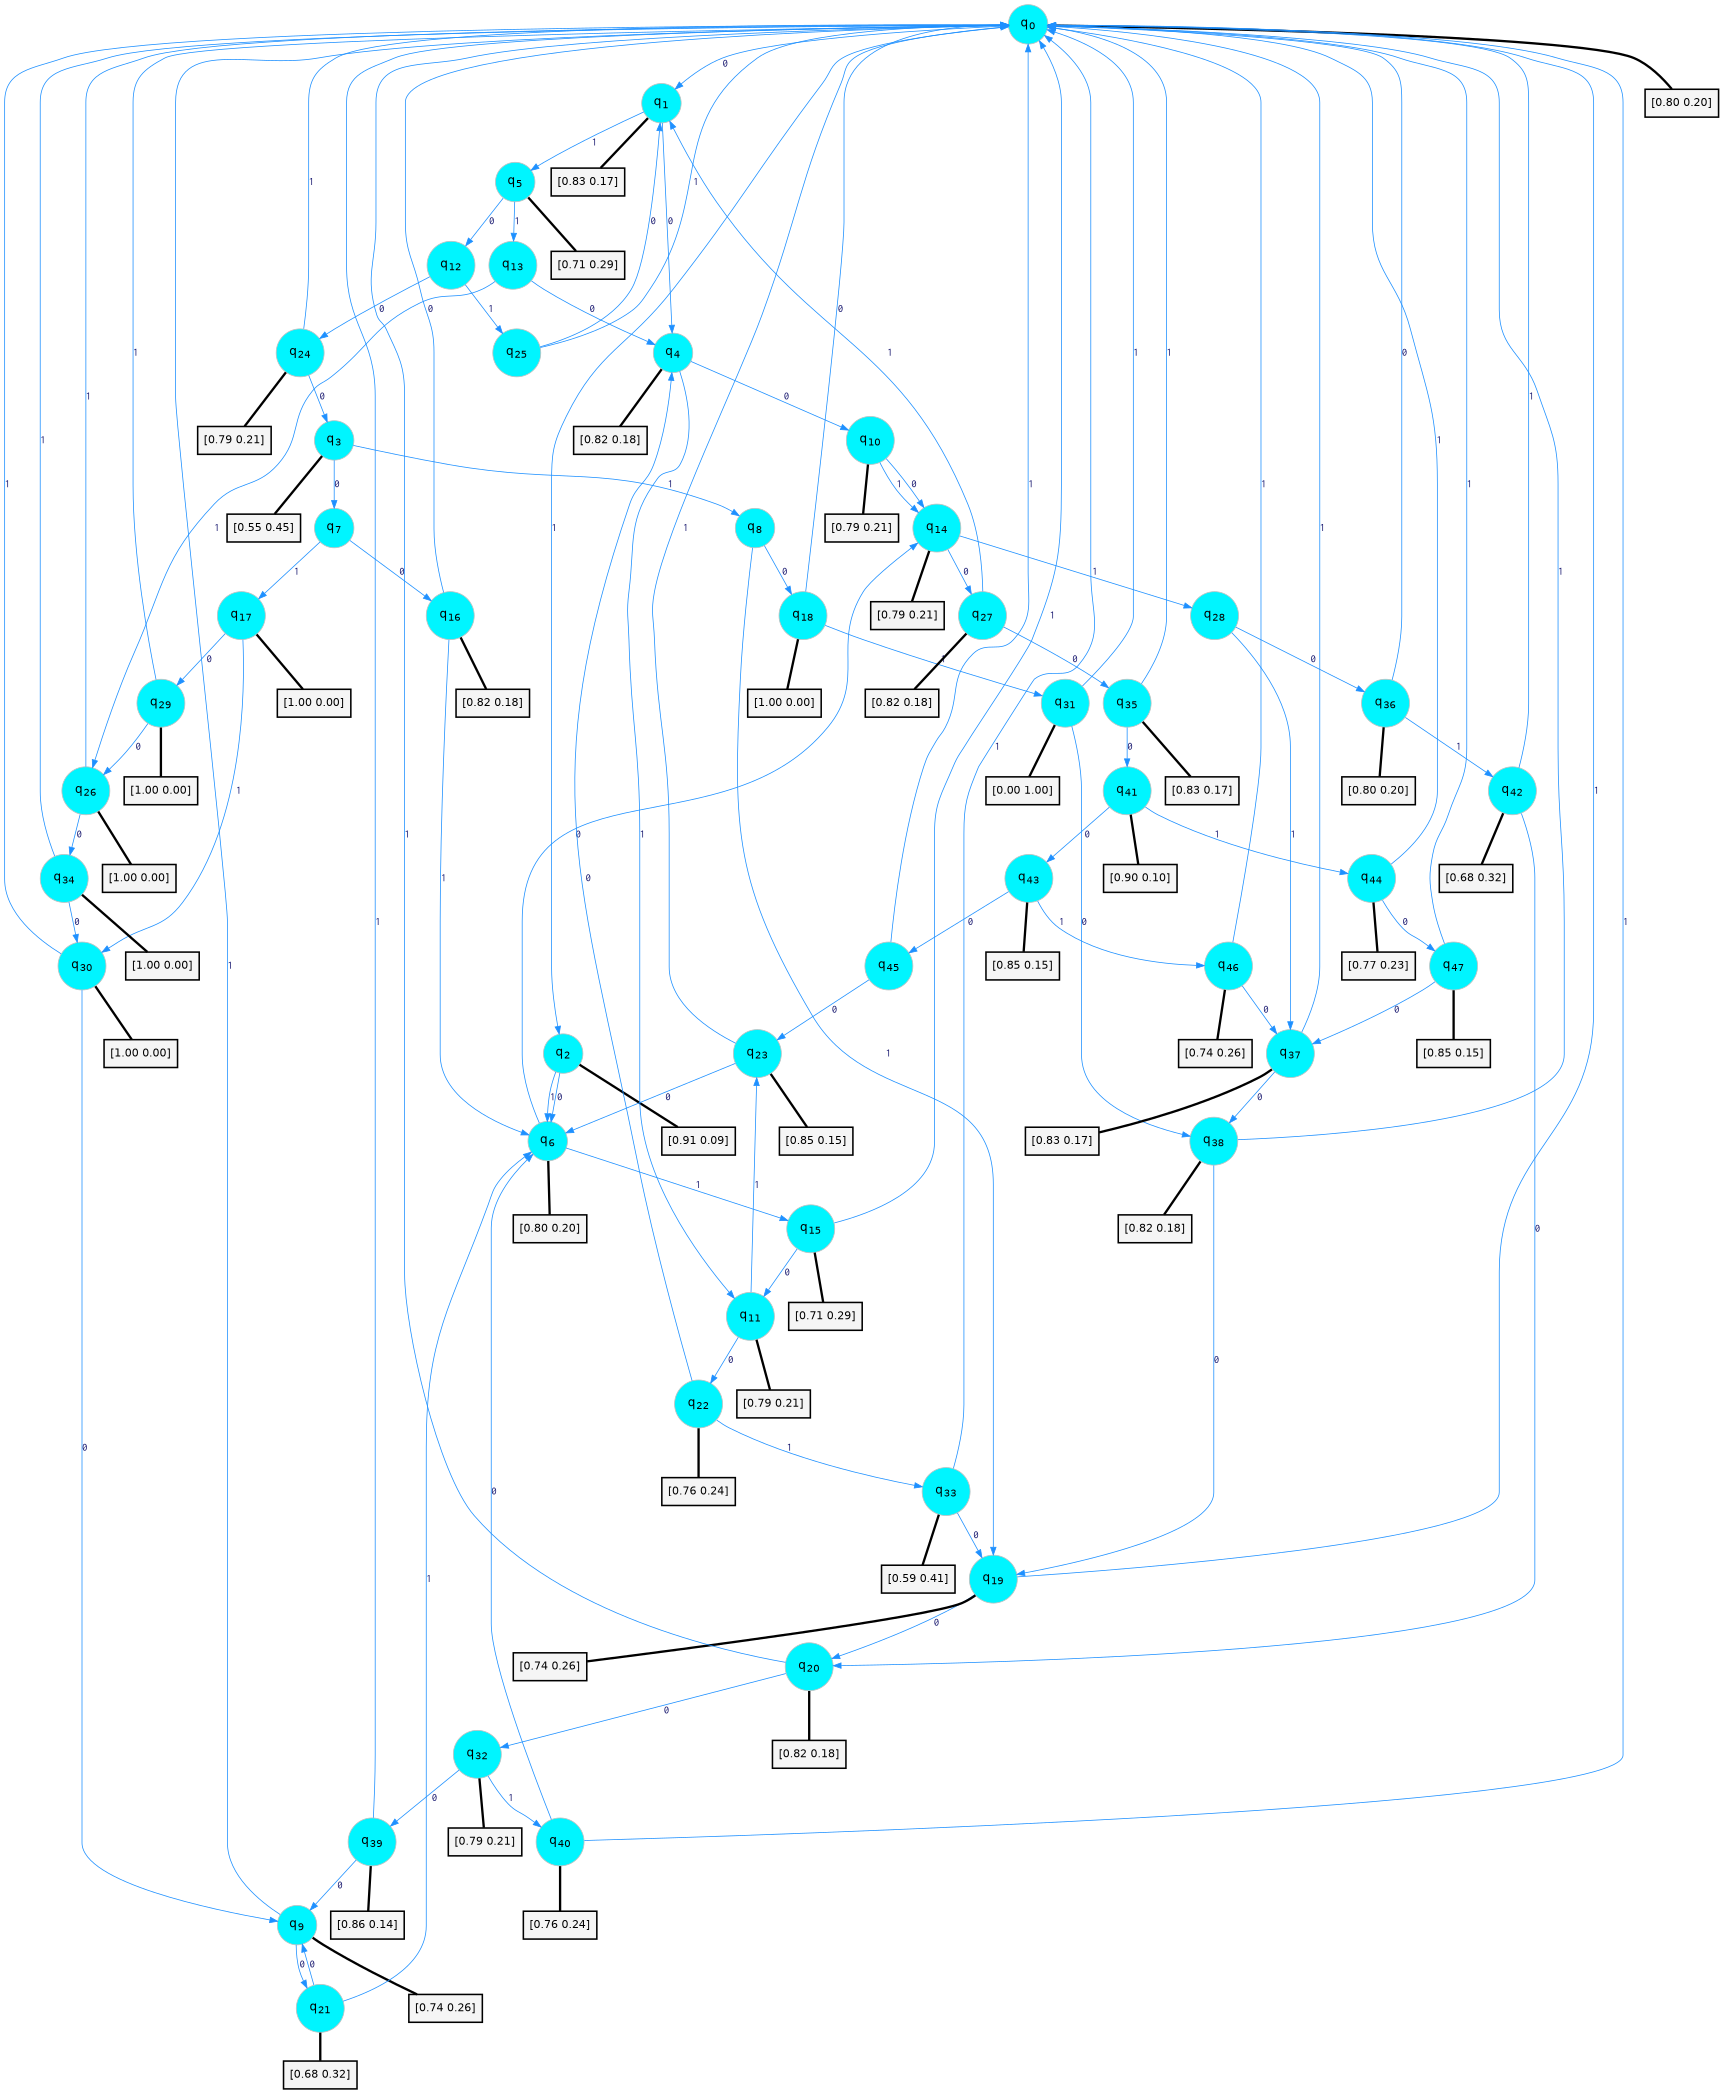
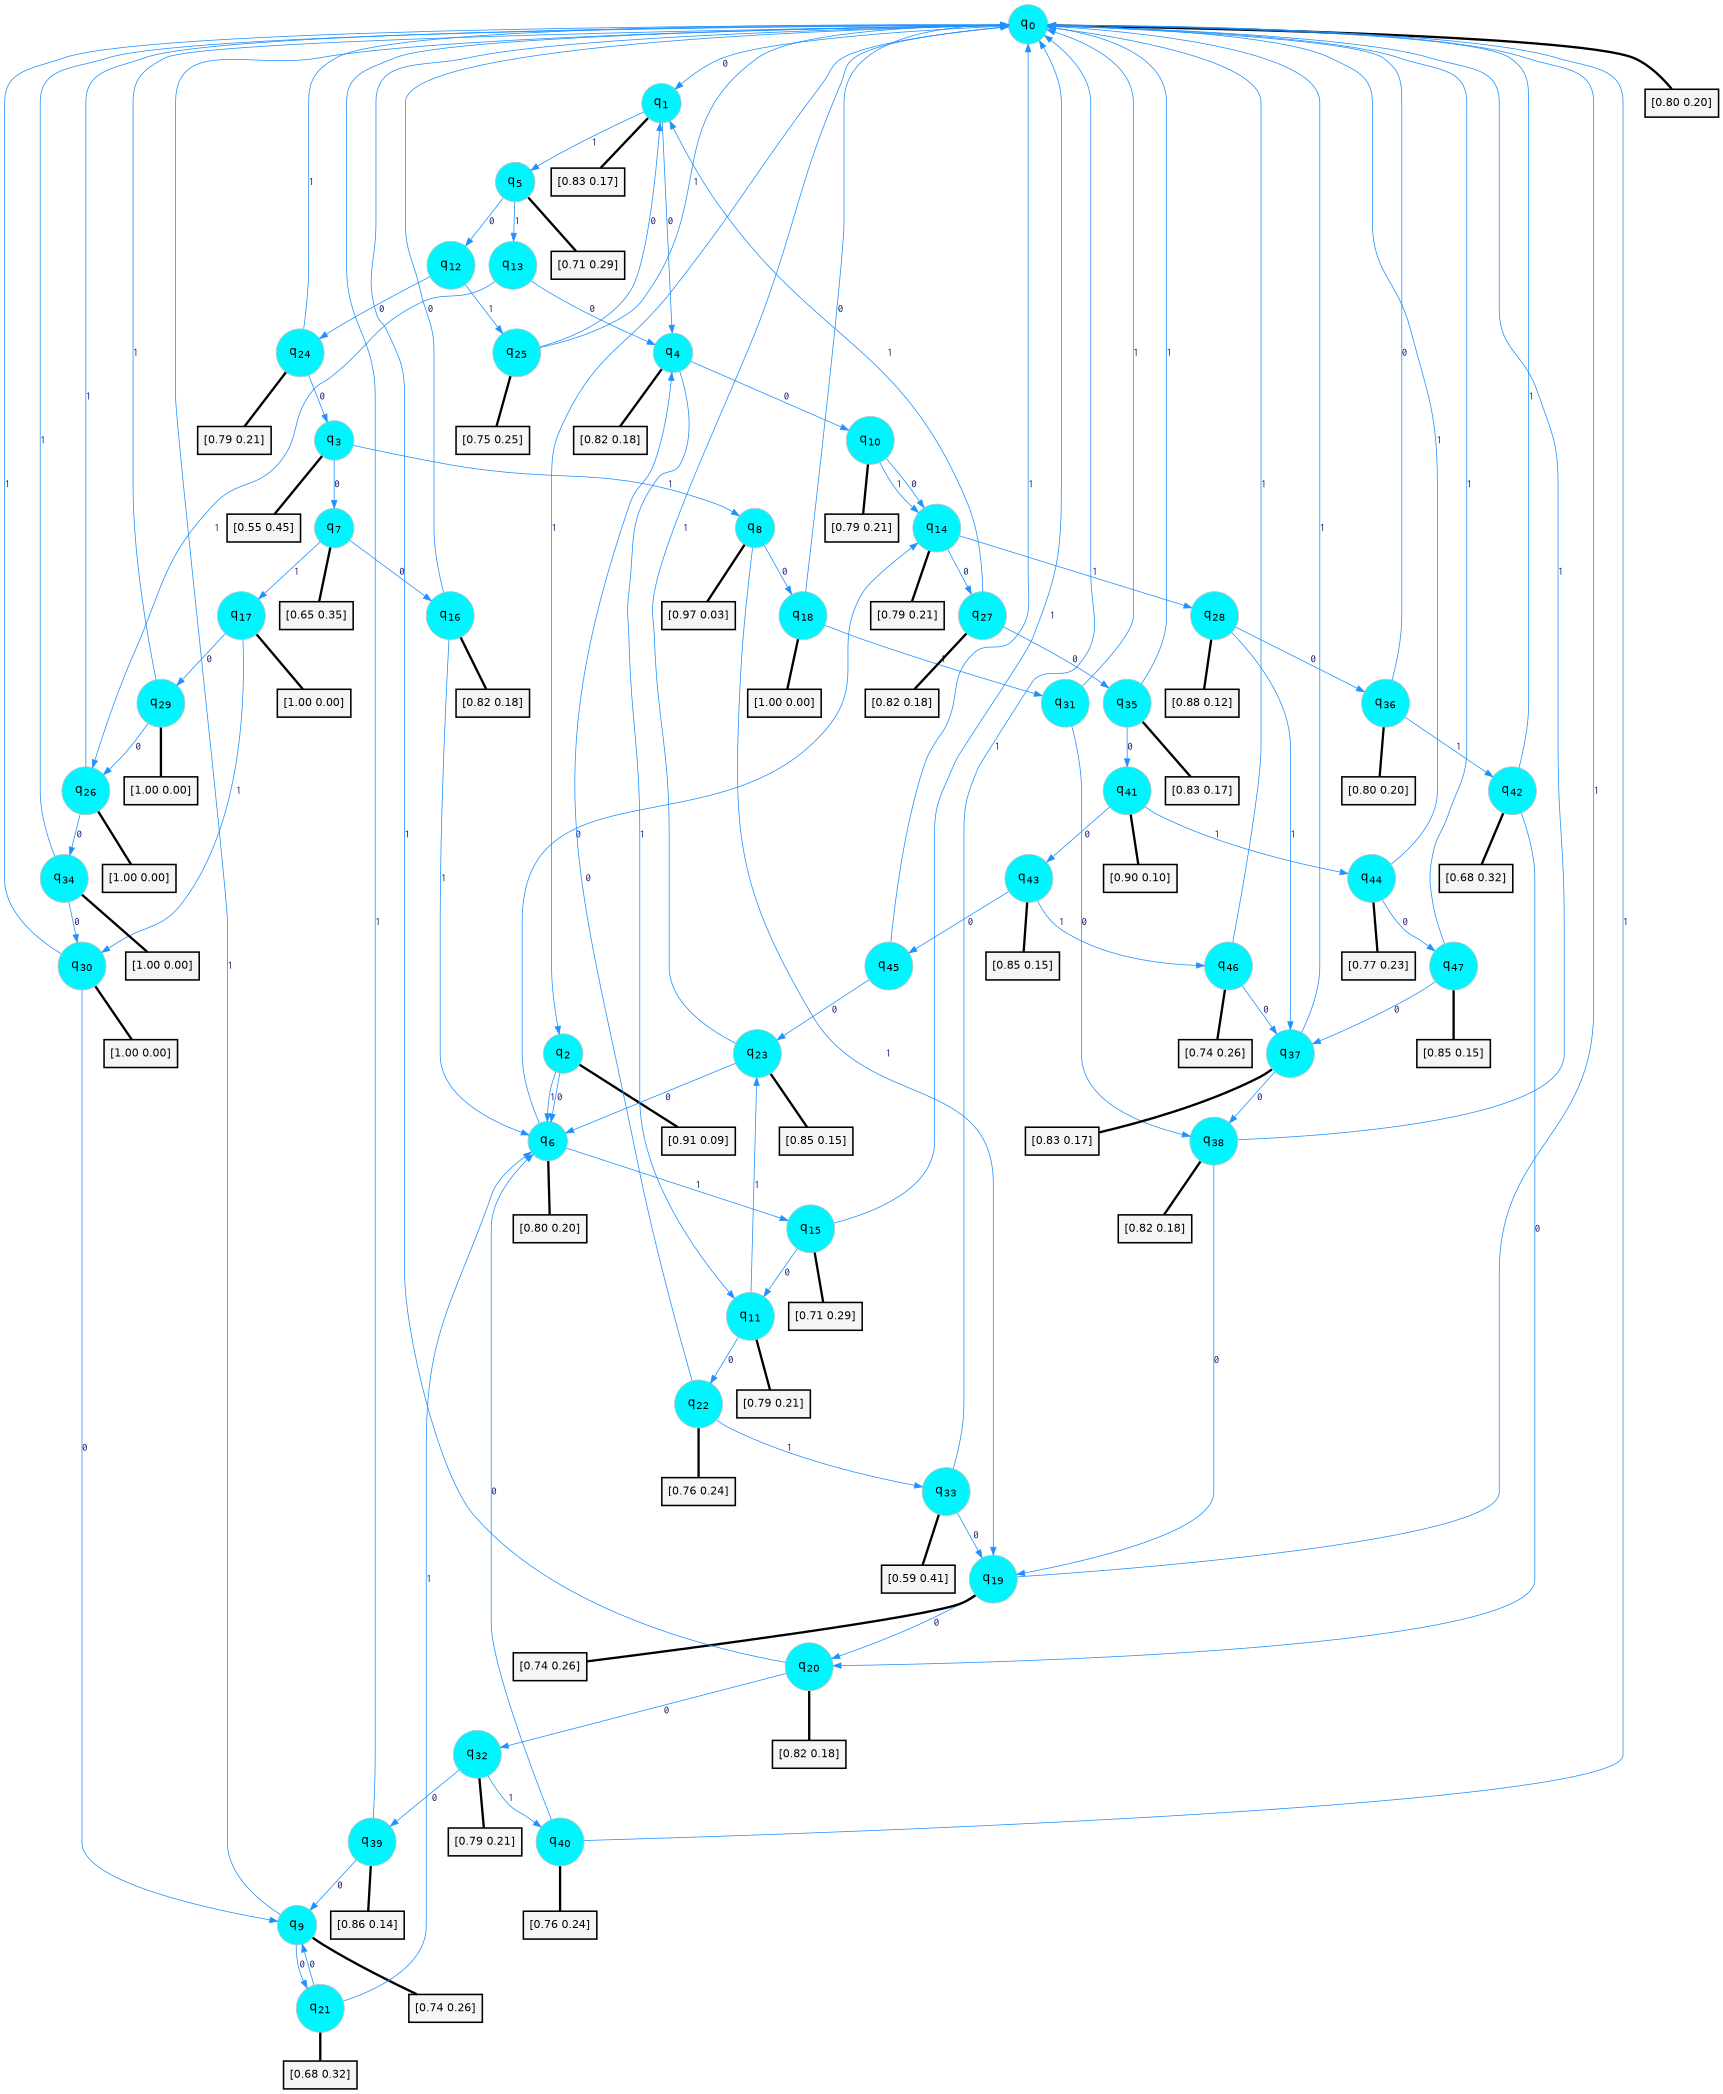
none -> (493, 440)
none -> (316, 616)
none -> (699, 616)
none -> (1202, 703)
(1023, 791) -> none
